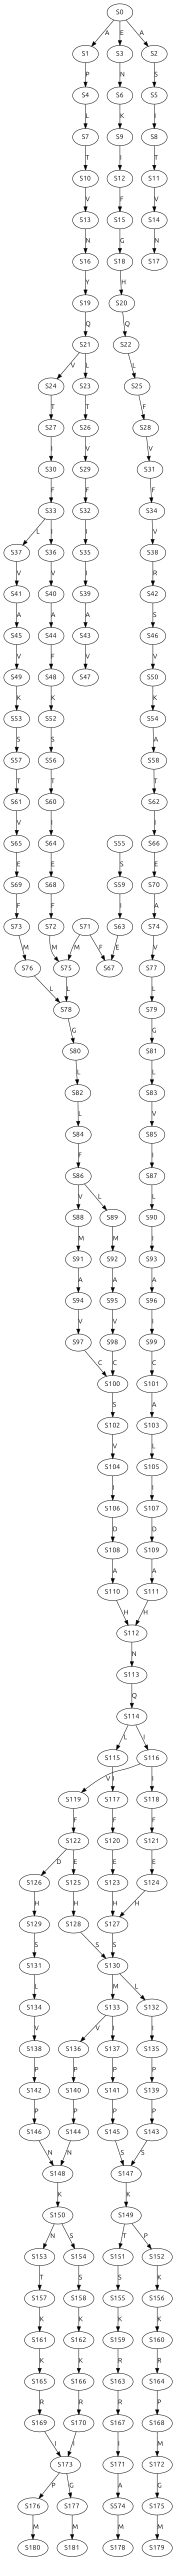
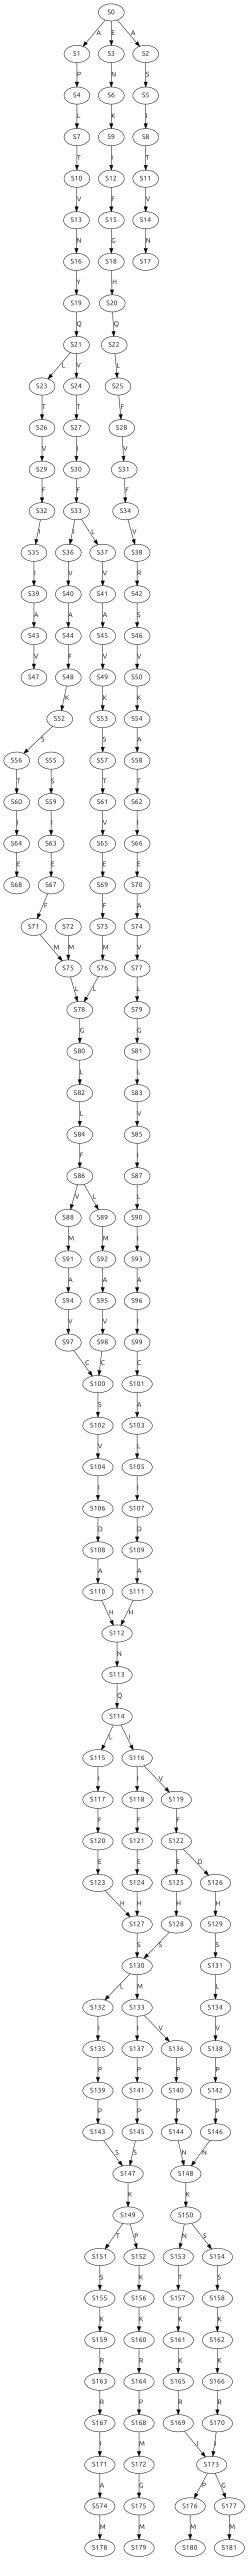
(51, 904) -> none
(96, 946) -> (43, 904)
